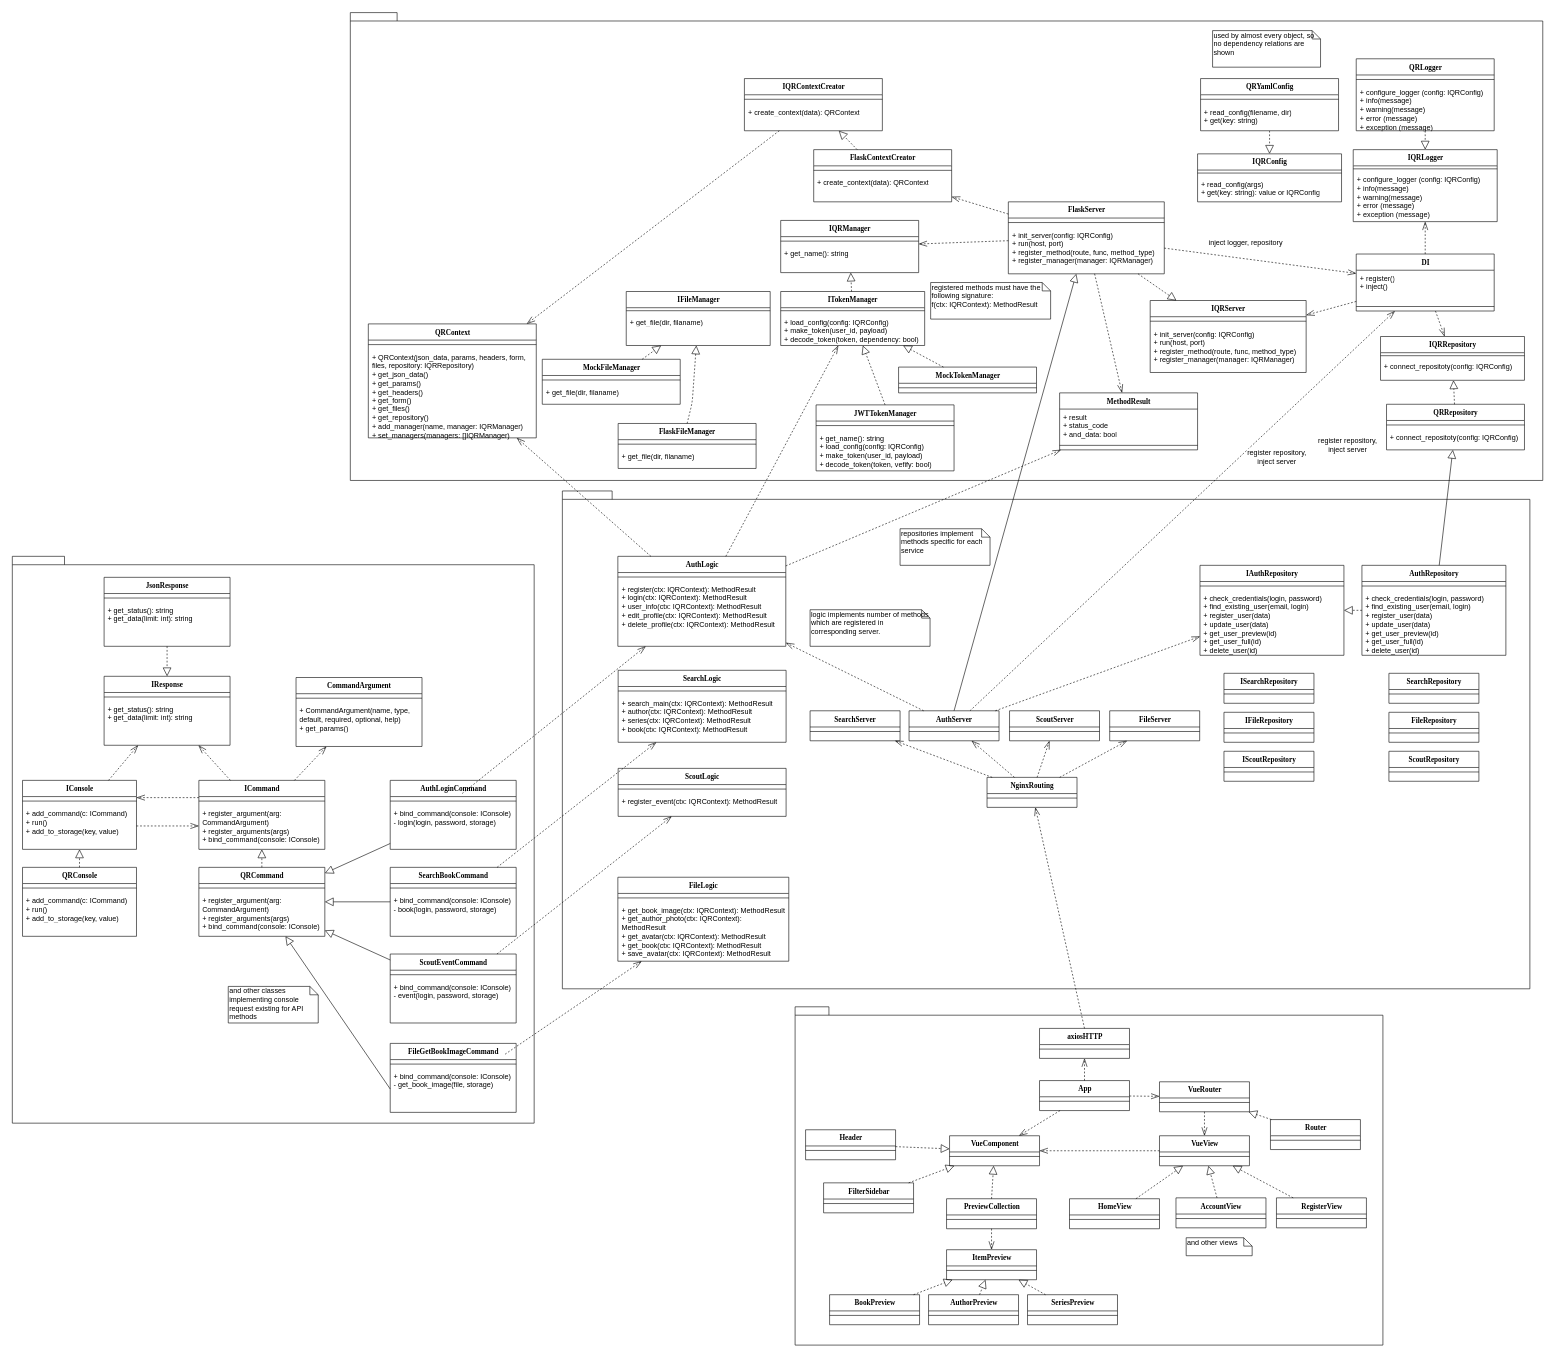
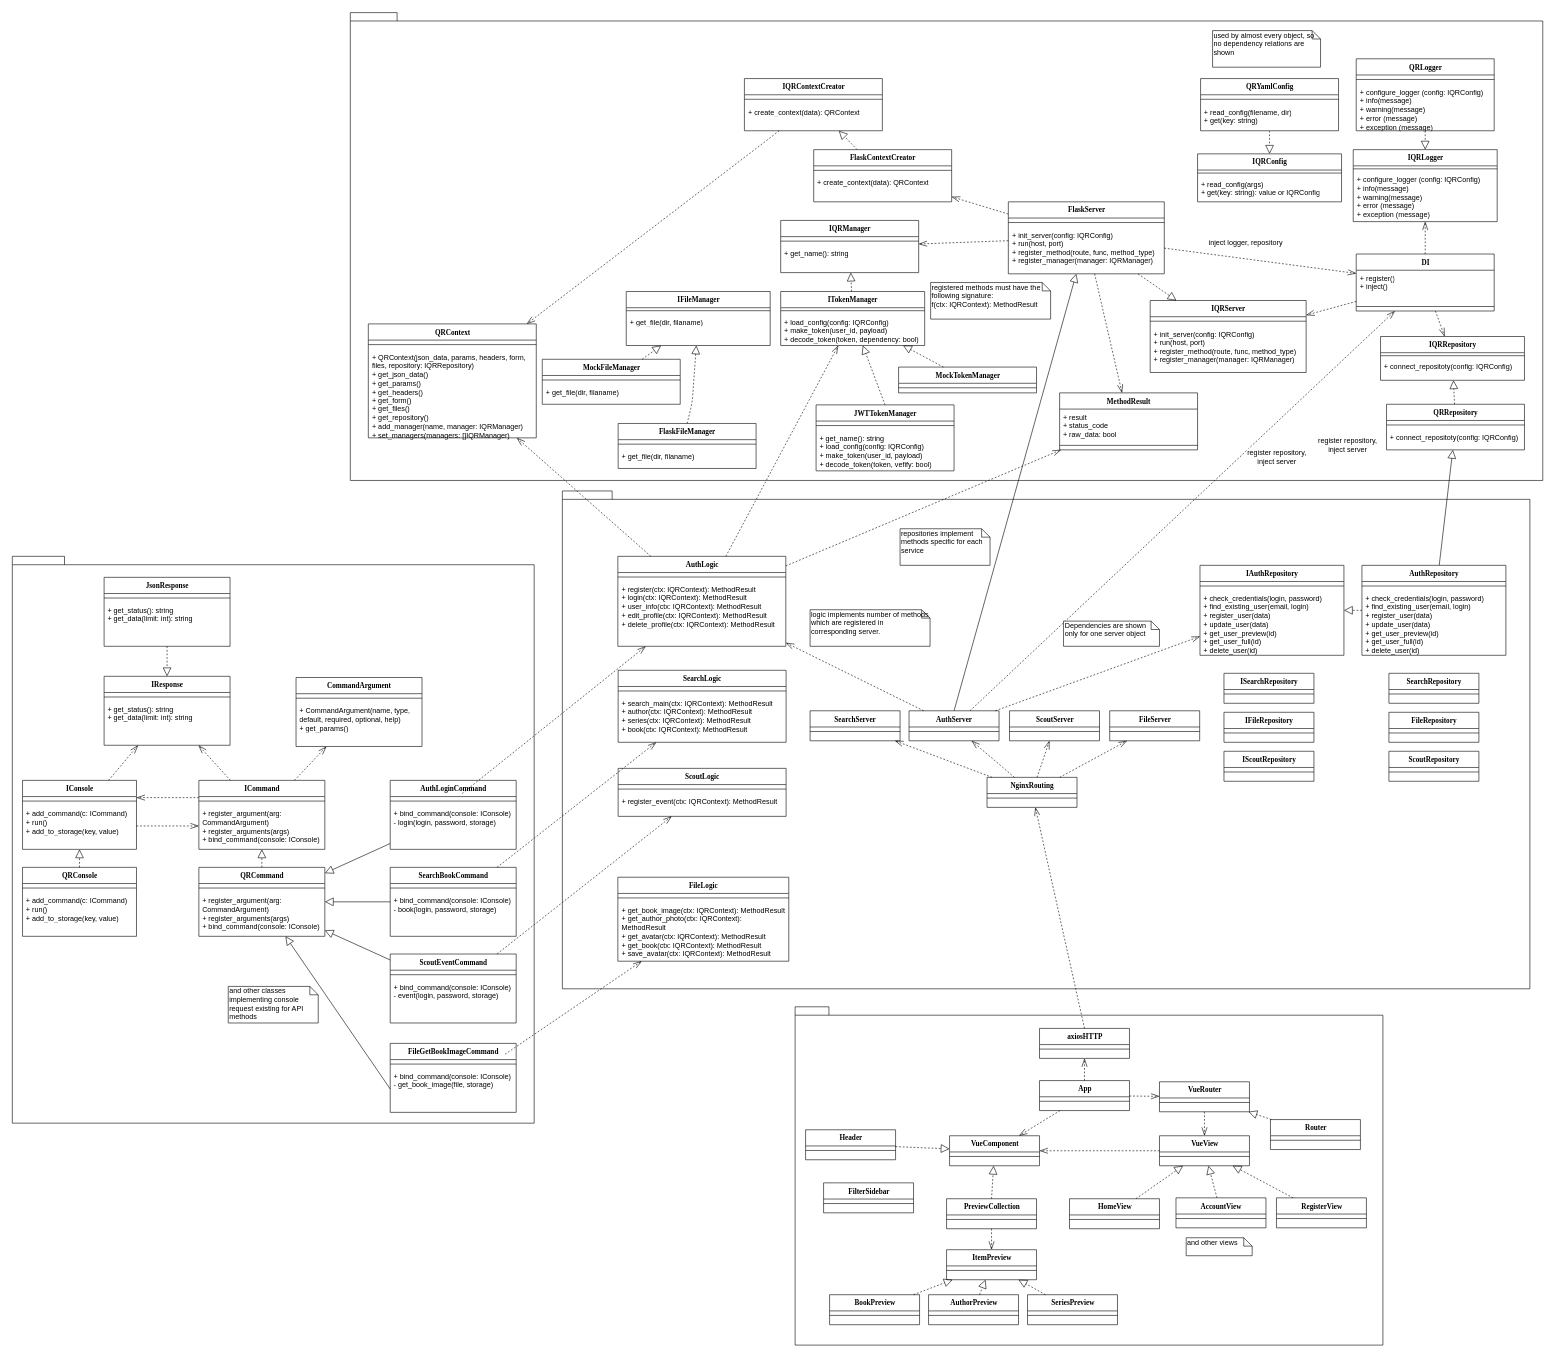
(1092, 427) -> (1092, 427)
none -> (1112, 634)
(930, 1175) -> none
